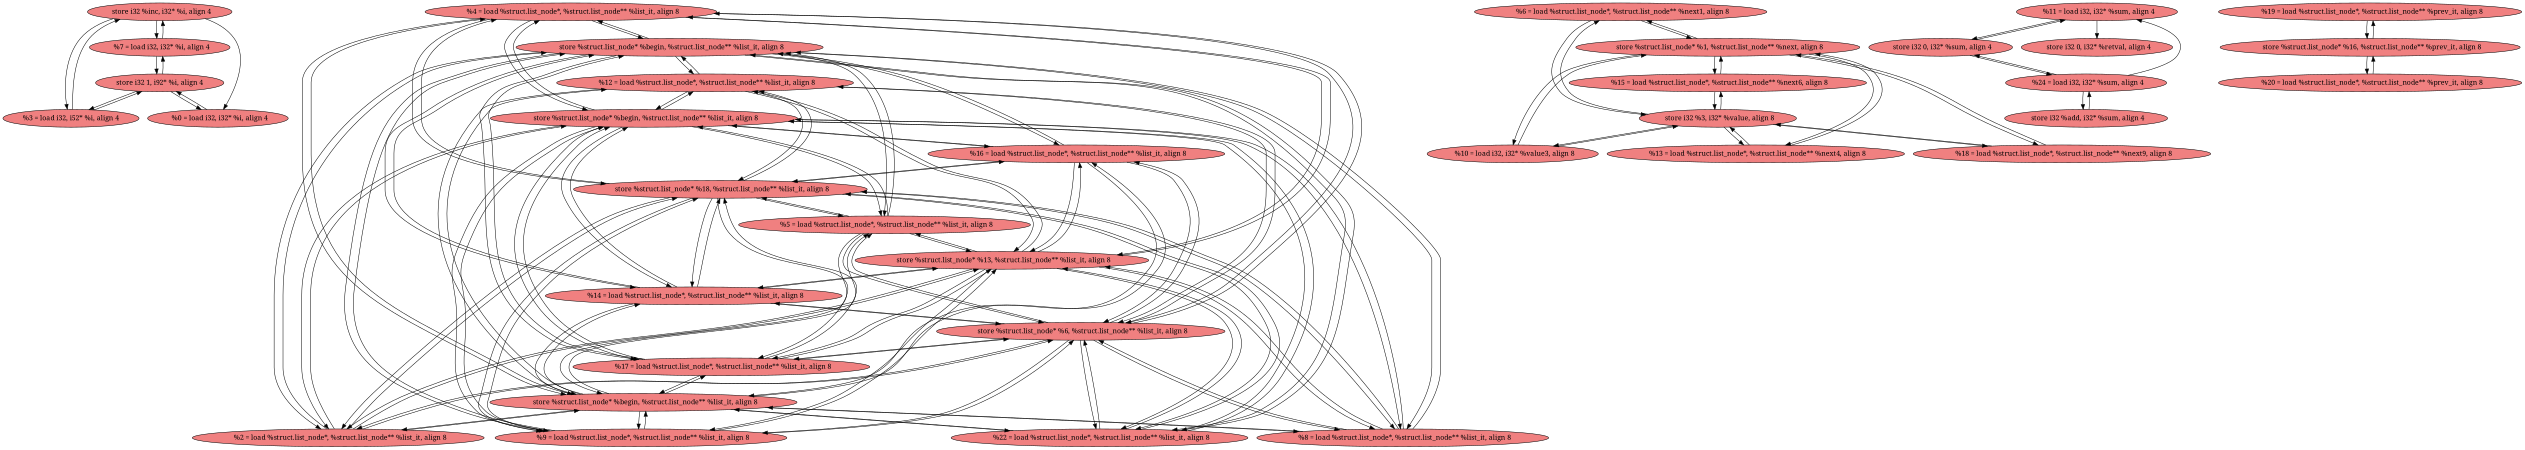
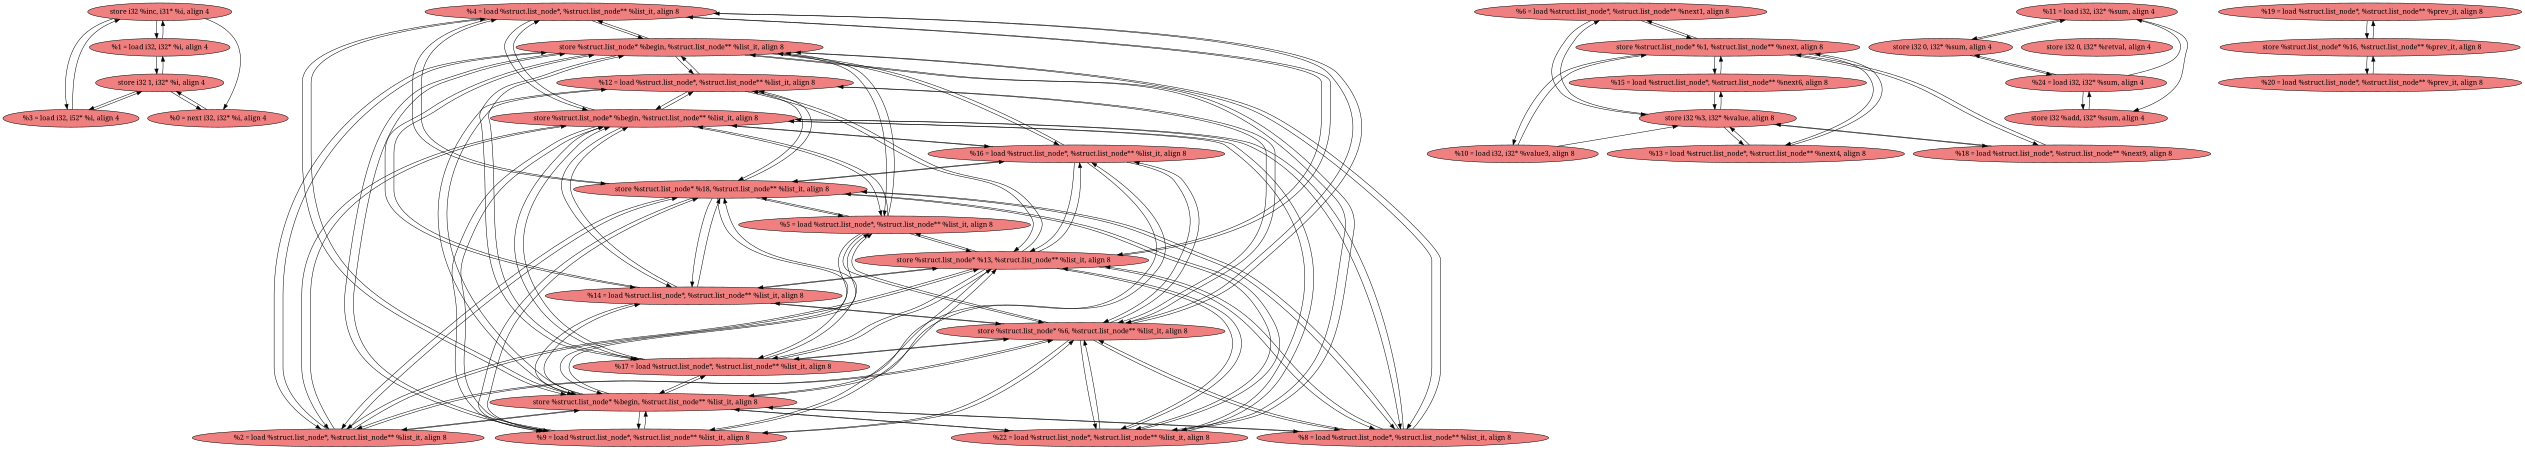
(160, 12) -> (160, 12)
(2097, 27) -> (2185, 59)
(160, 47) -> (160, 47)
(160, 83) -> (160, 83)
(218, 118) -> (218, 118)
(1616, 135) -> none
